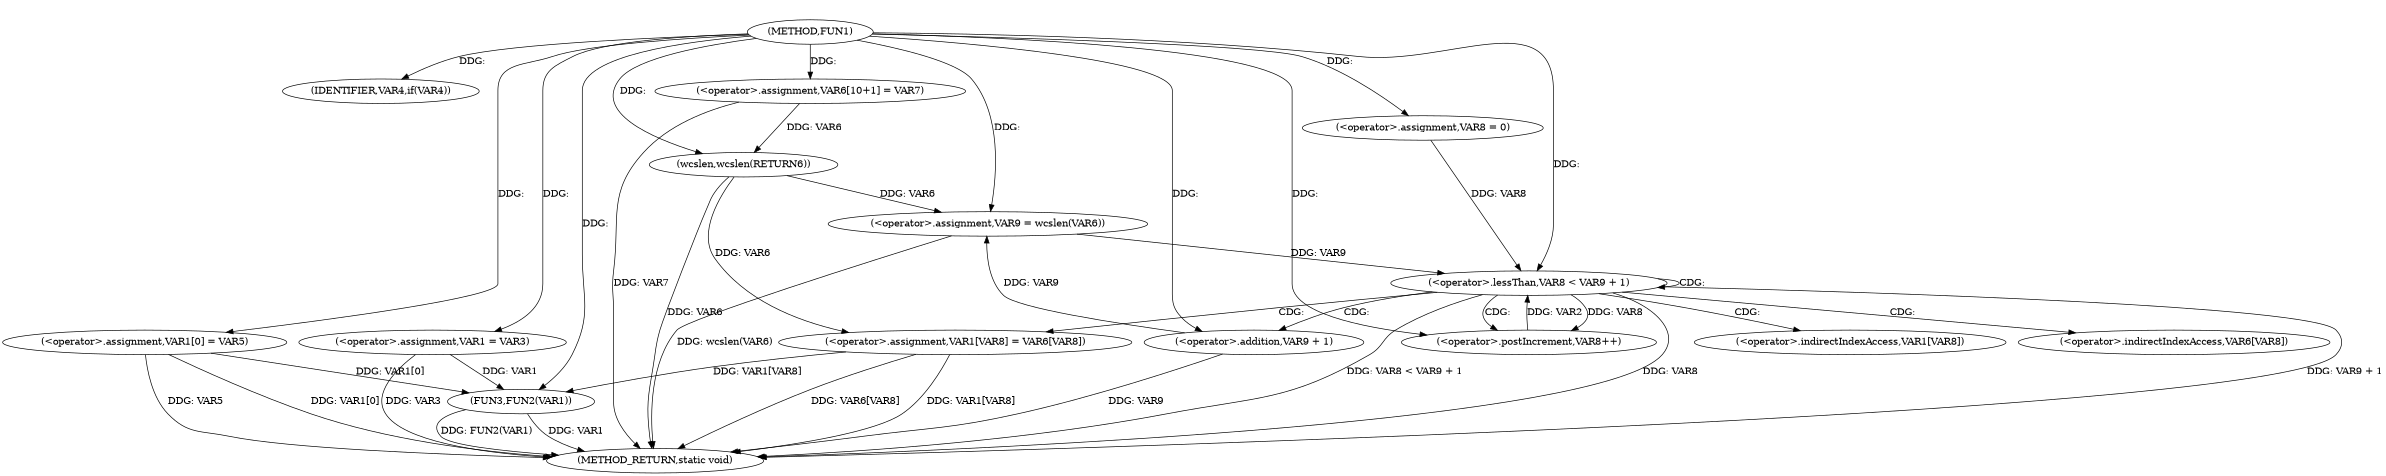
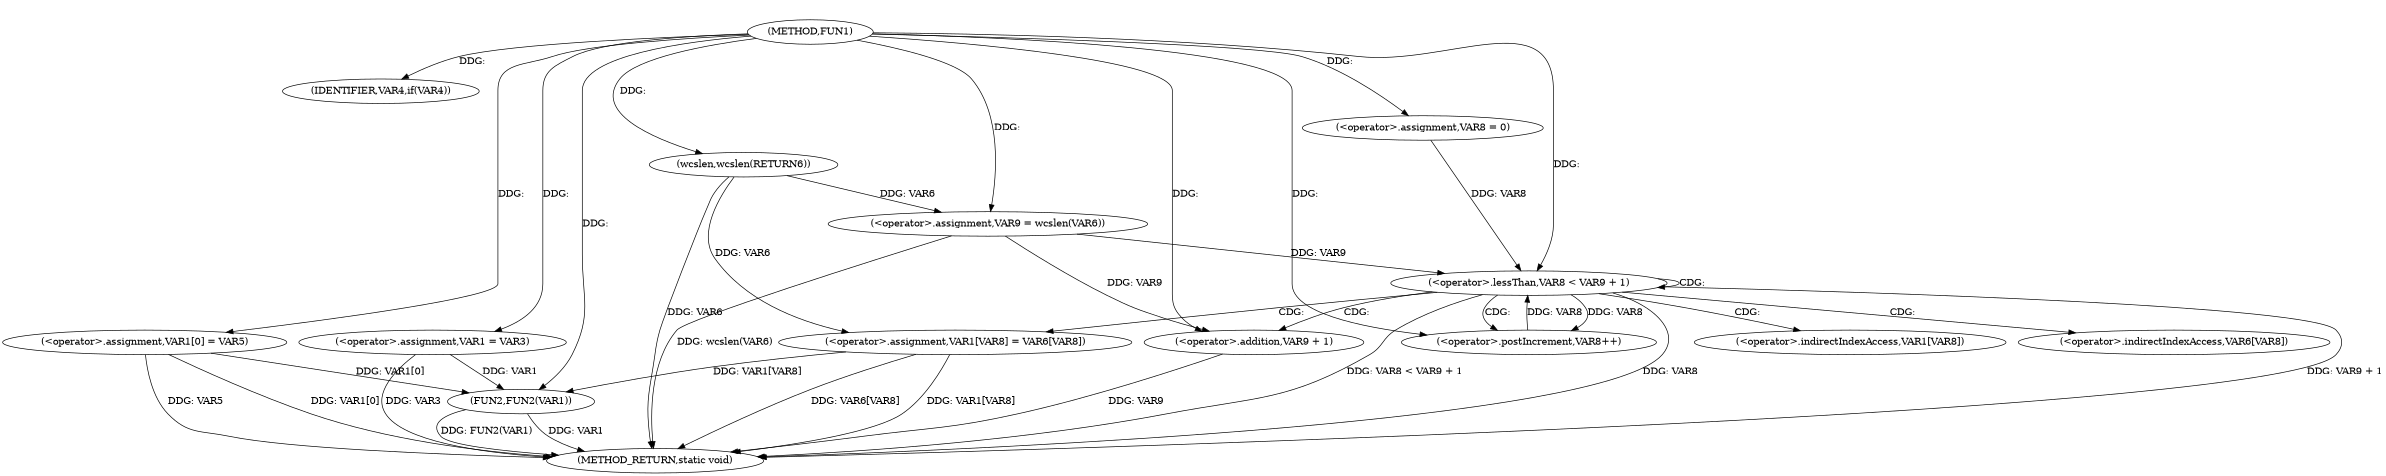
(810, 91) -> none
(1555, 313) -> (1555, 313)
(1065, 314) -> (1100, 292)
(521, 402) -> (521, 402)
